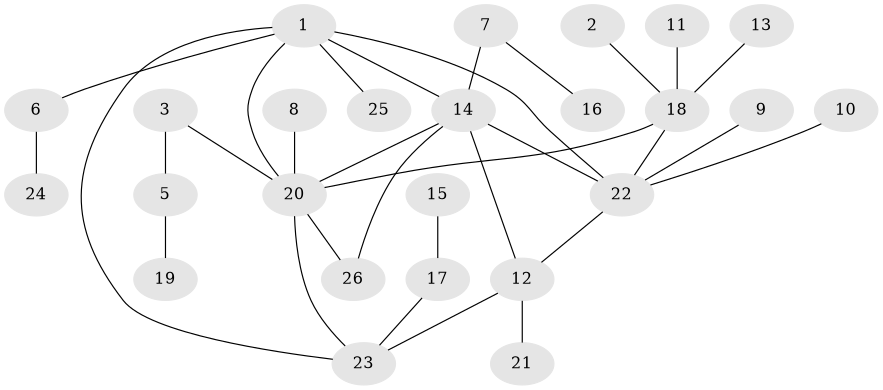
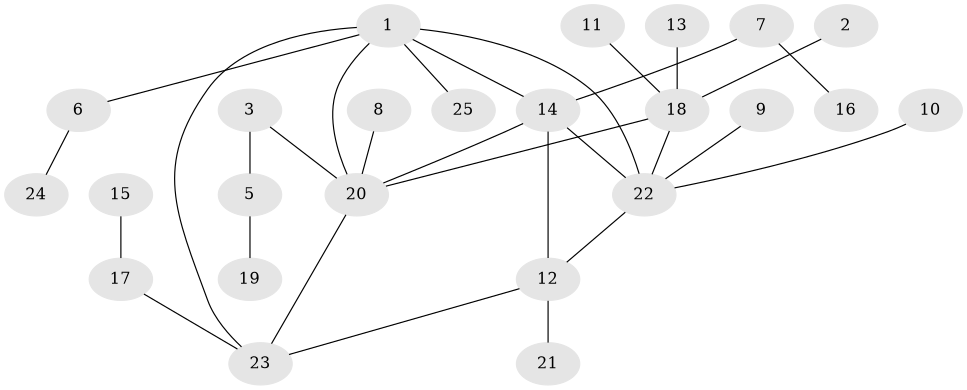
(353, 279) -> none
